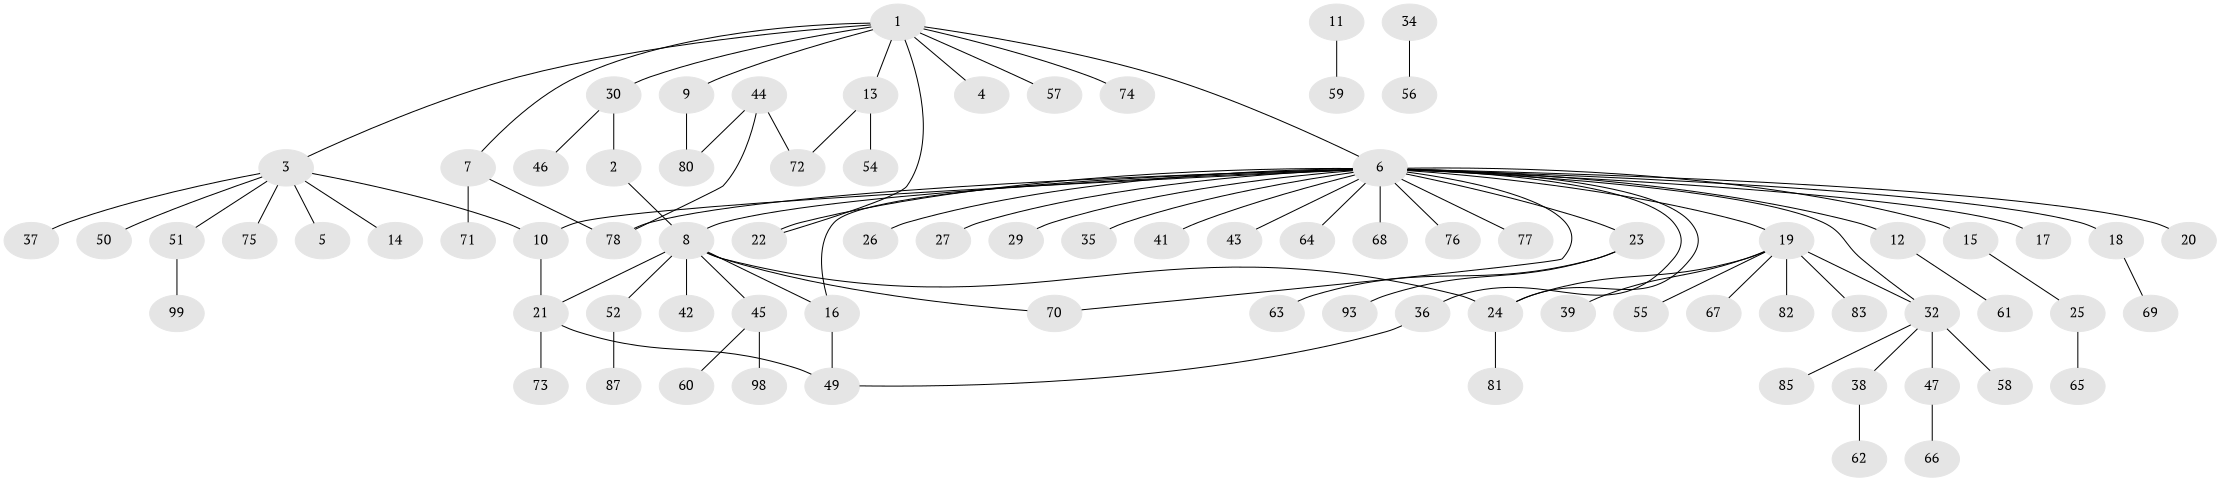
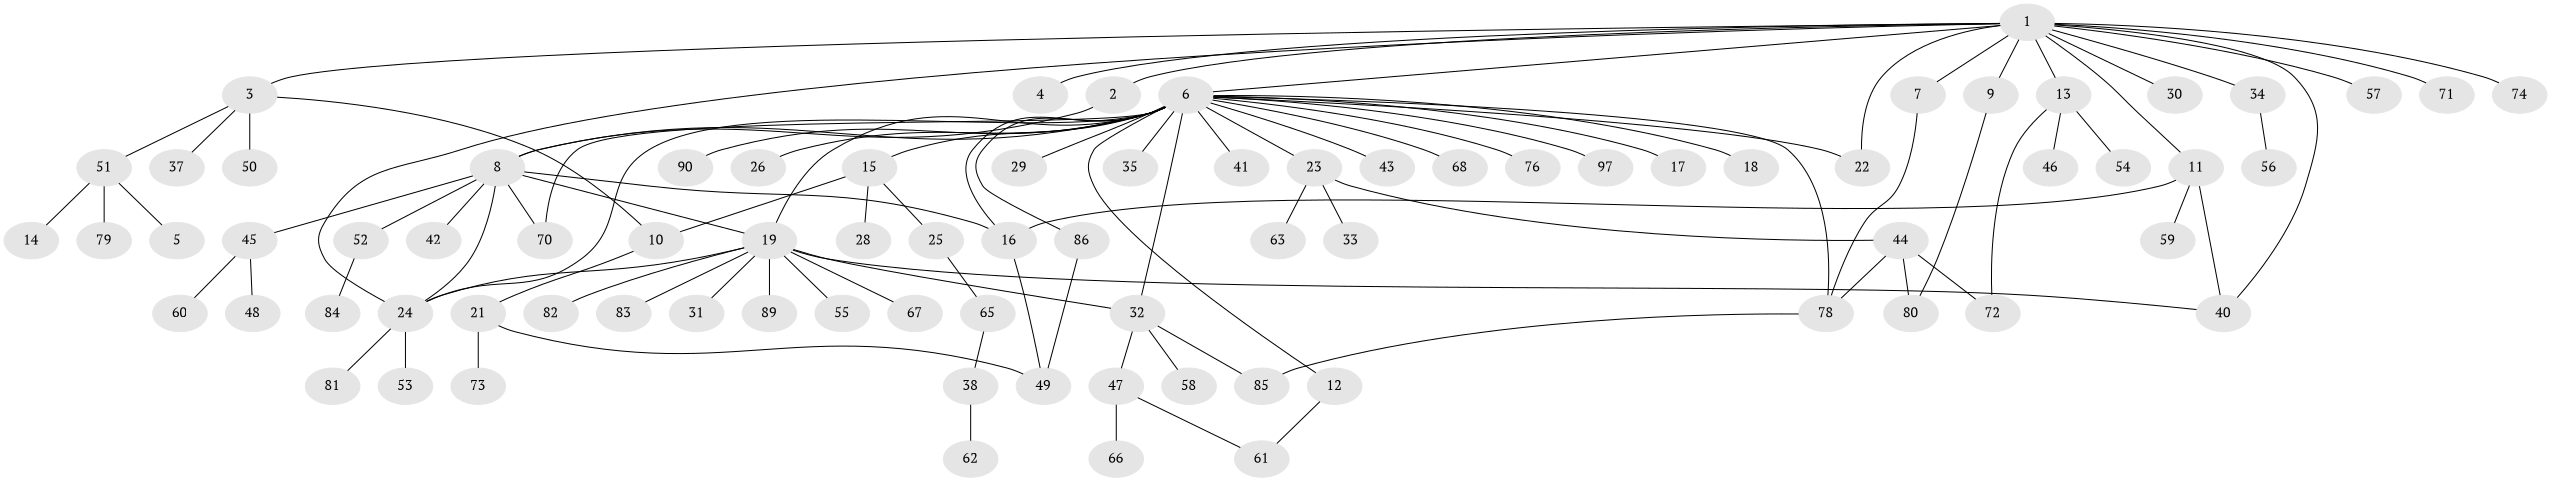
none -> (2144, 56)
none -> (1091, 64)
none -> (2116, 91)
(577, 131) -> (2057, 131)
(614, 132) -> (1565, 36)
(956, 190) -> (763, 204)
(468, 203) -> (2242, 42)
(304, 204) -> (140, 204)
(341, 204) -> (68, 204)
none -> (1603, 204)
none -> (1602, 229)
(250, 241) -> none
none -> (863, 241)
(943, 241) -> none
(1307, 241) -> none
(1526, 241) -> (1606, 168)
(2189, 241) -> (686, 168)
(614, 277) -> (633, 204)
(177, 313) -> (104, 241)
none -> (697, 313)
(1350, 313) -> (1351, 241)
(1423, 313) -> (1082, 241)
(1568, 313) -> (769, 313)
(2151, 313) -> none
none -> (2223, 313)
none -> (1538, 326)
(1896, 350) -> (979, 350)
none -> (405, 386)
(614, 386) -> (333, 313)
(759, 386) -> (253, 313)
none -> (1189, 423)
